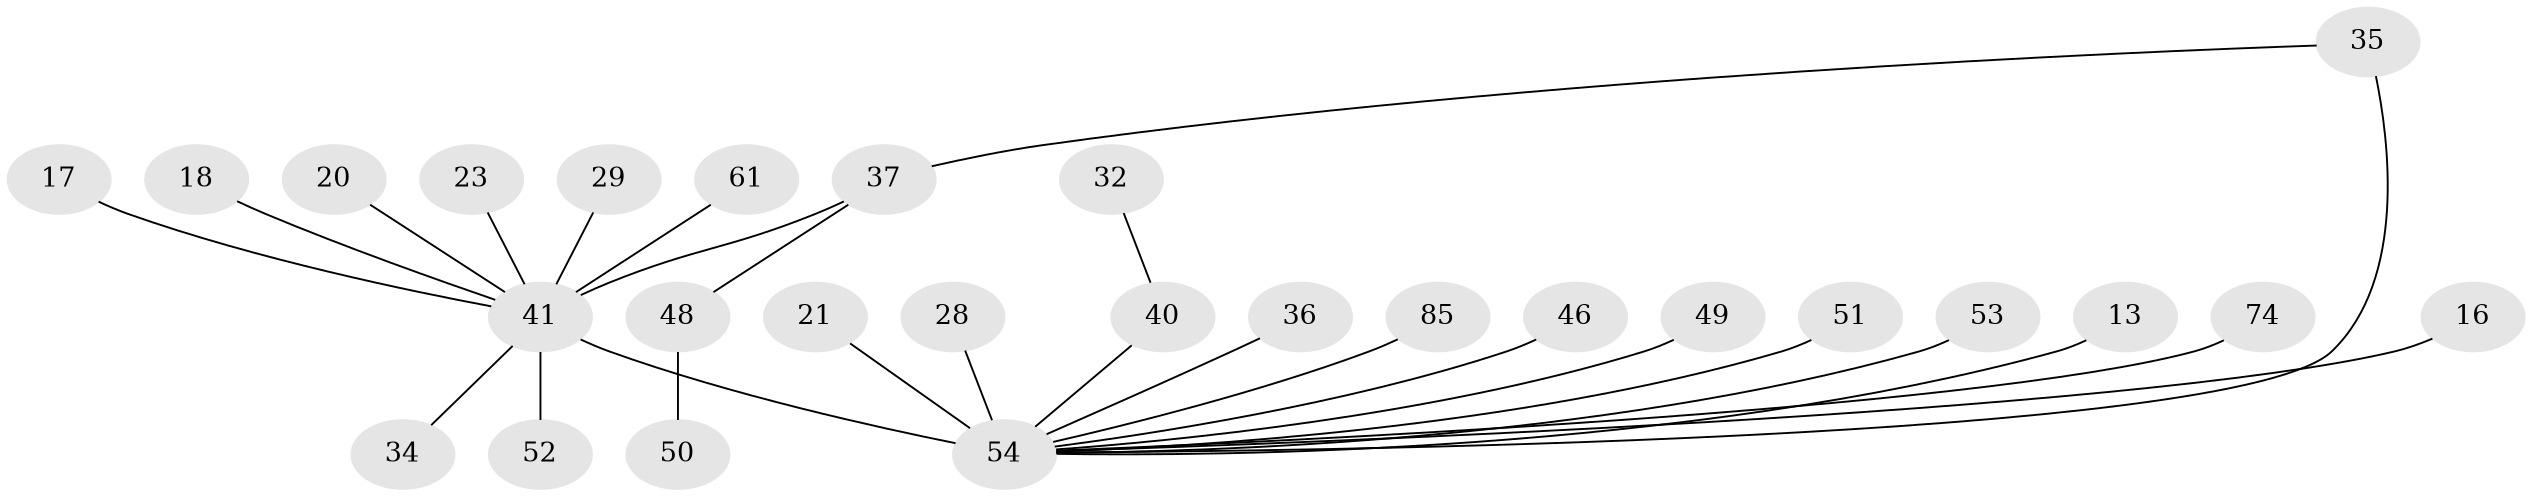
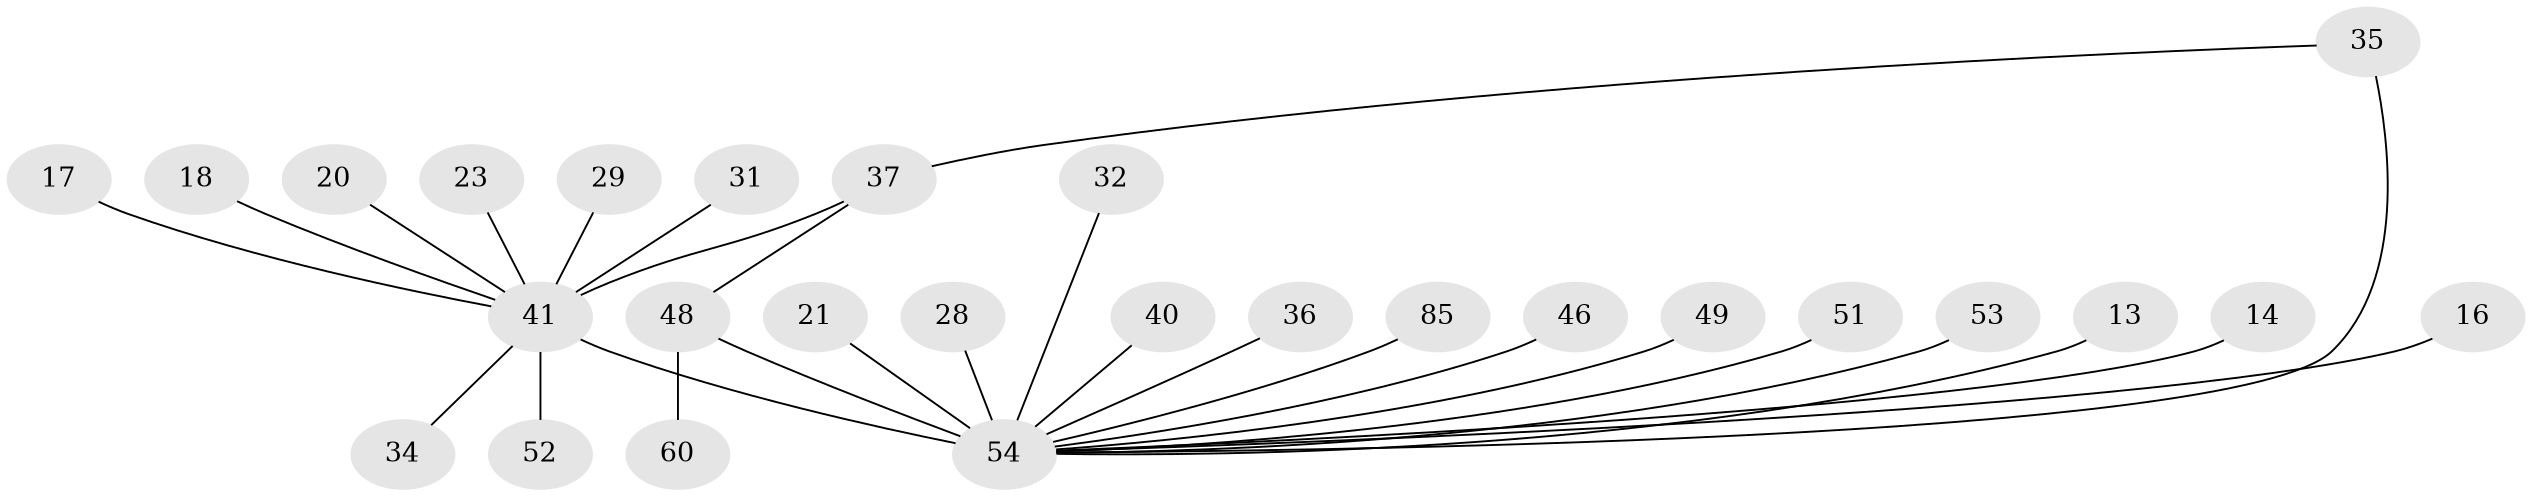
(747, 180) -> (747, 180)
(1137, 248) -> (1058, 317)
(2263, 317) -> (2263, 317)
none -> (839, 389)
(678, 455) -> (678, 455)
